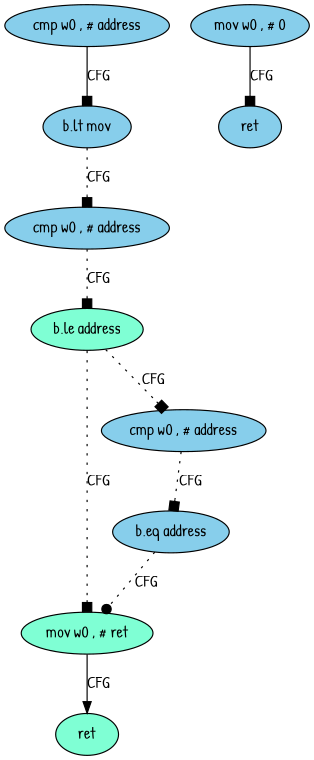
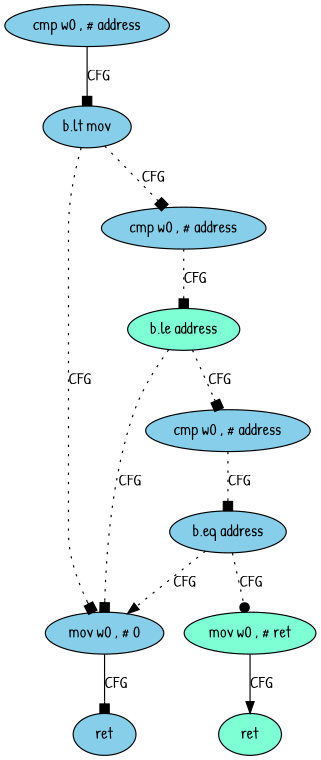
none -> (68, 376)
(87, 475) -> (119, 470)
none -> (171, 579)
